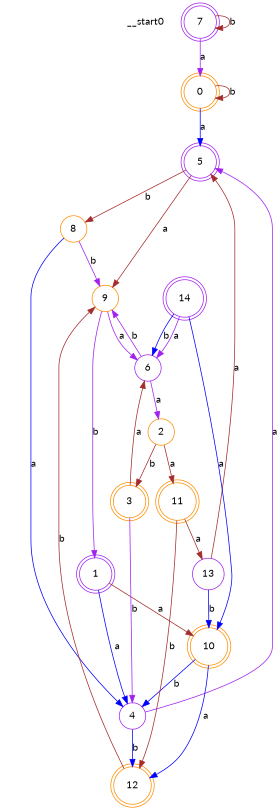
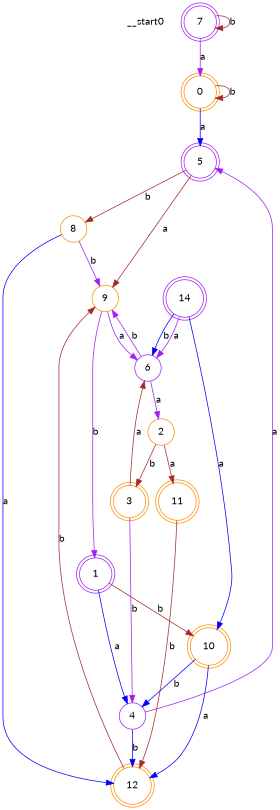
(31, 478) -> (3, 528)
(208, 574) -> none
(160, 609) -> (160, 609)
